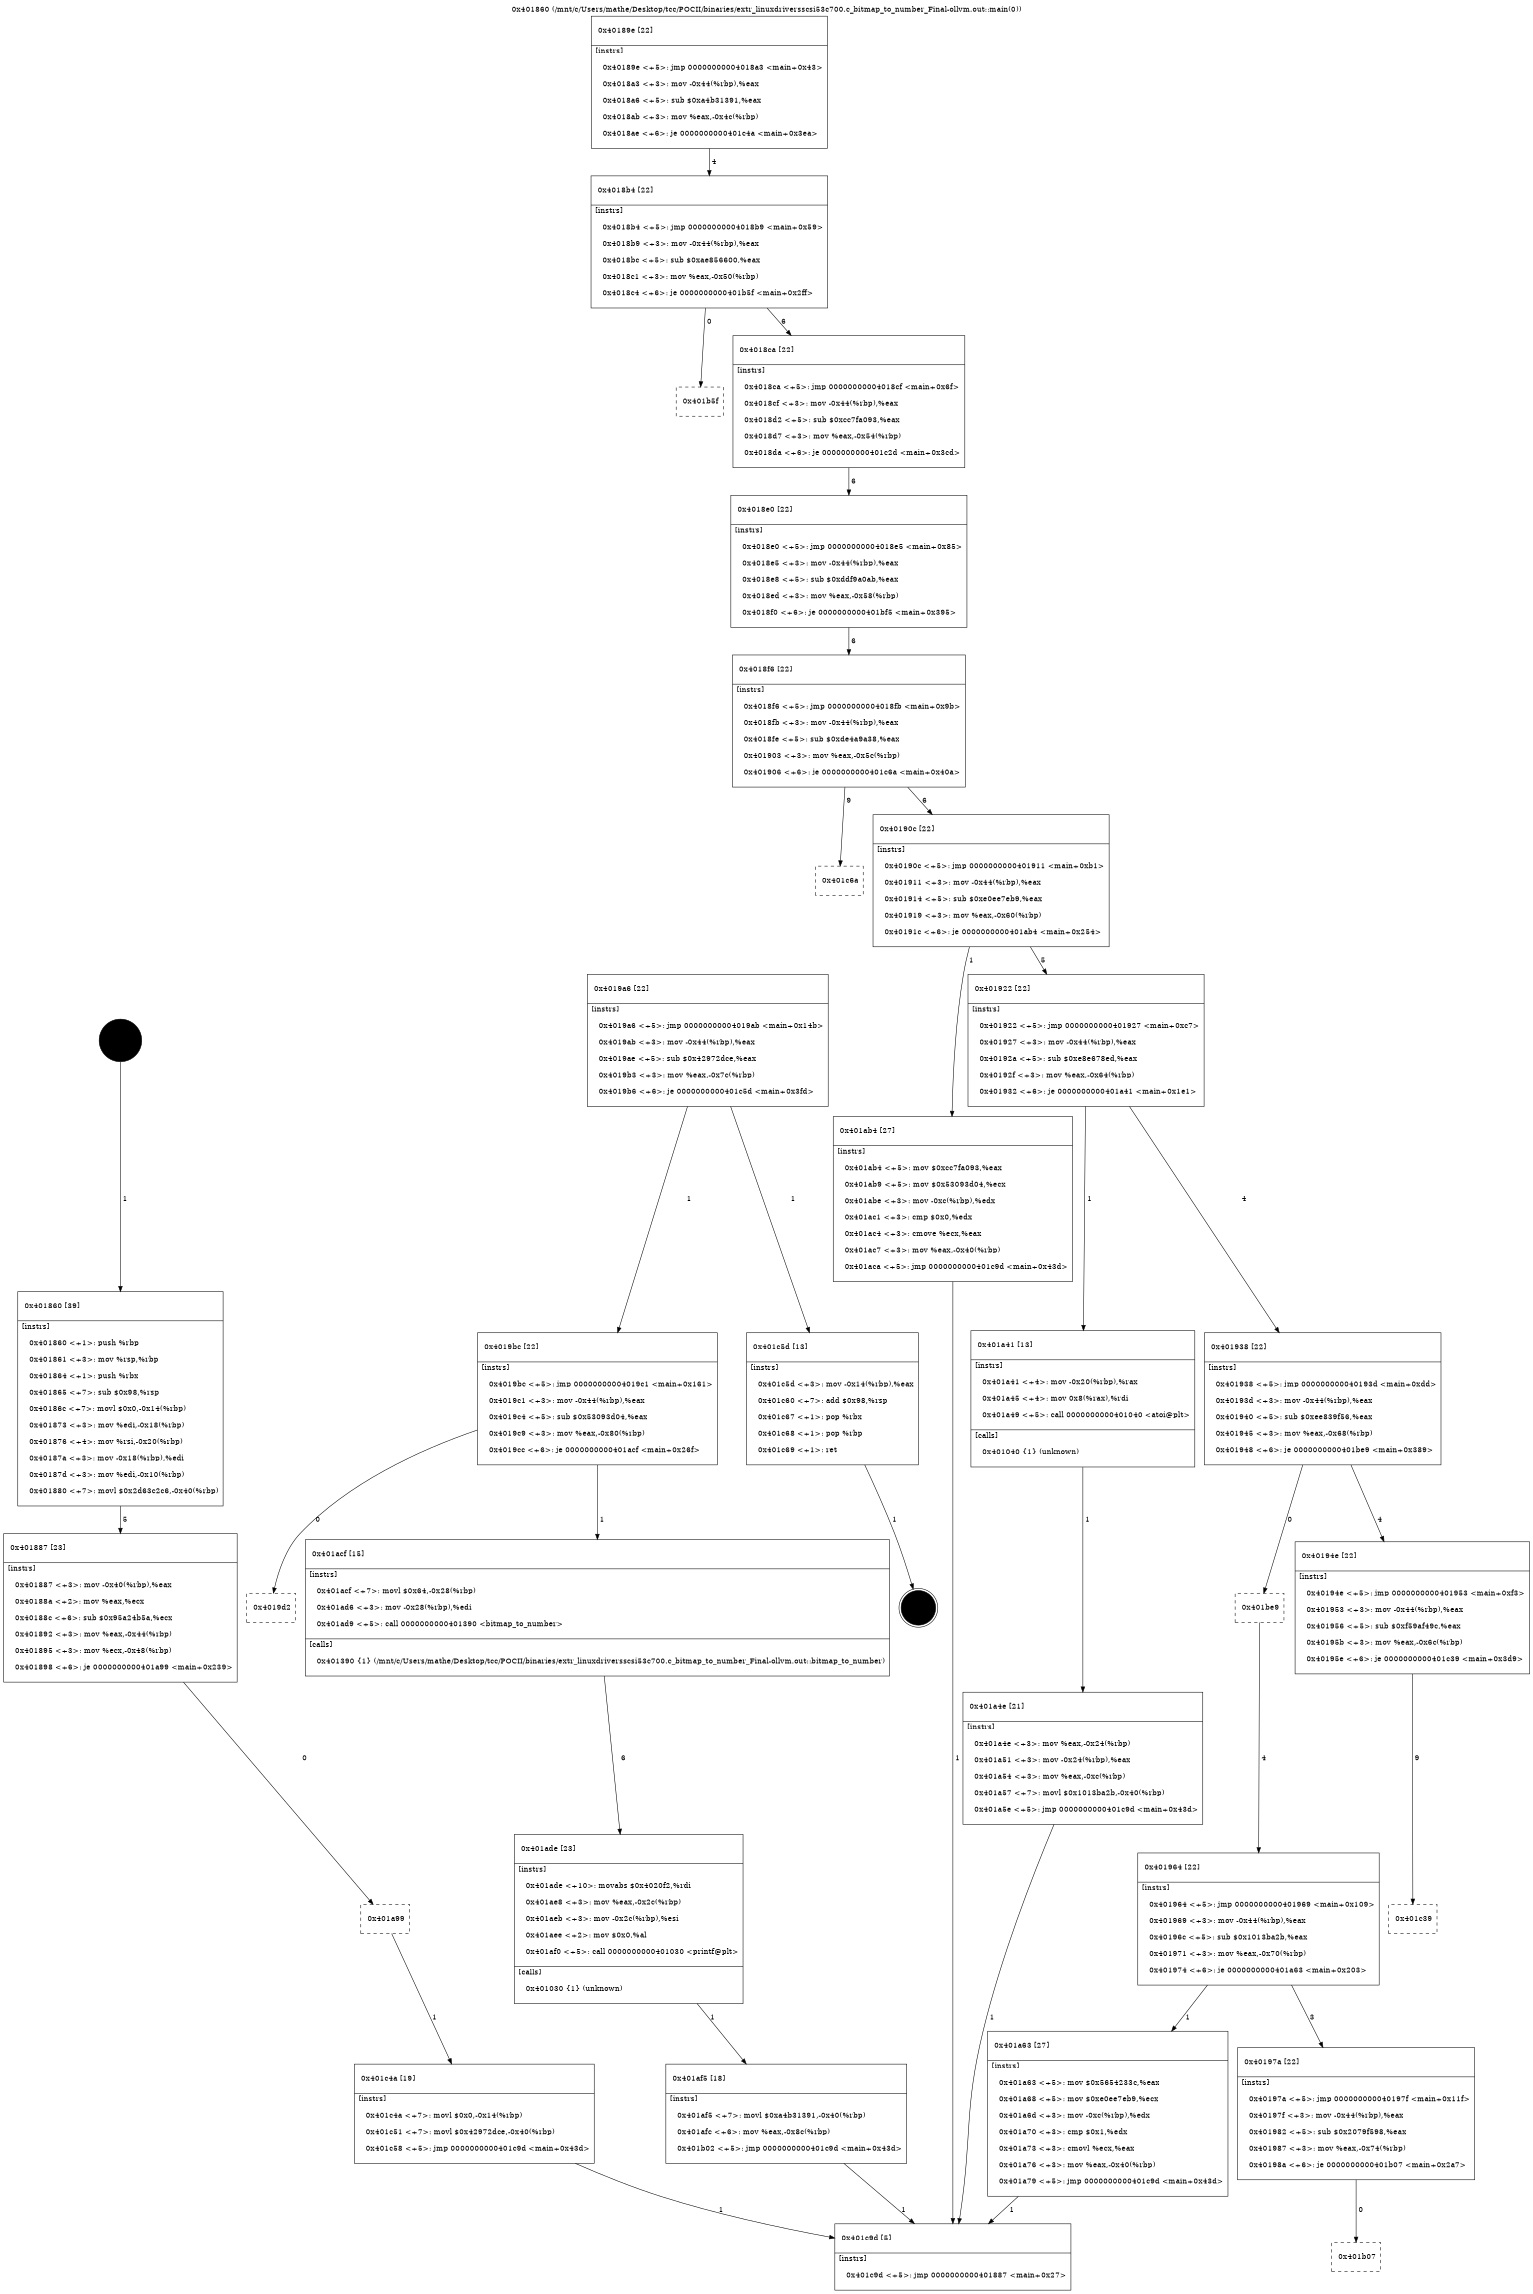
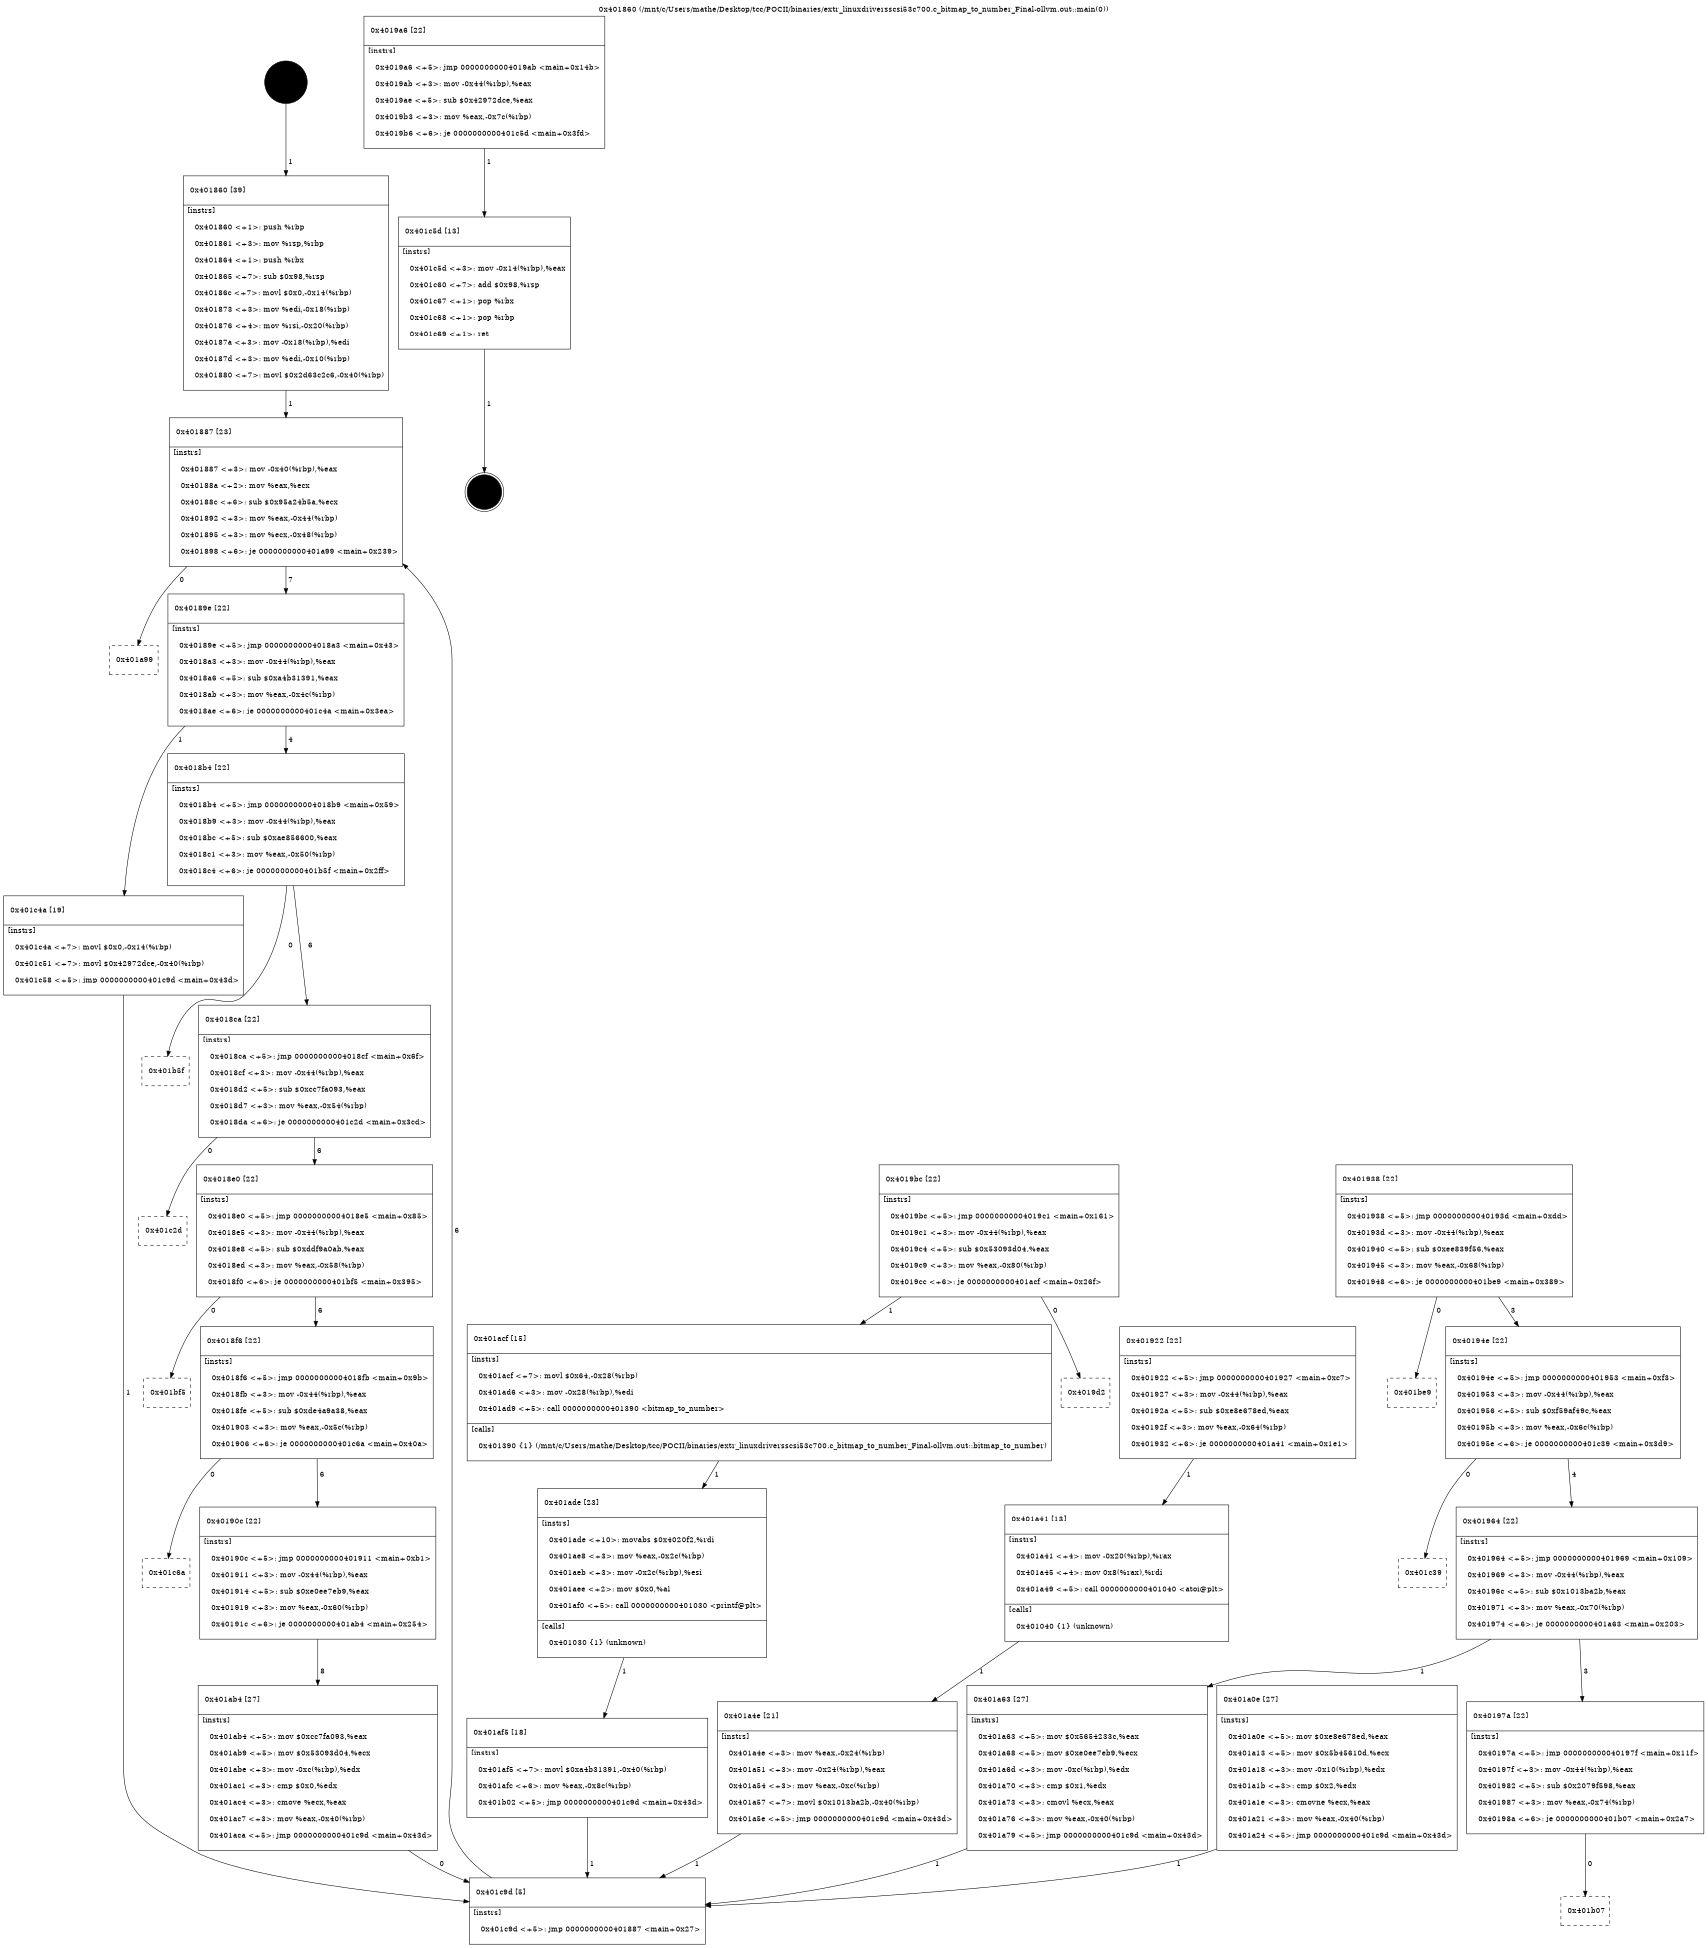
none -> (286, 577)
(848, 801) -> (212, 1475)
(1037, 958) -> none
(970, 961) -> (322, 1672)
(653, 1217) -> none
(1203, 1217) -> none
none -> (452, 1224)
none -> (163, 1231)
none -> (167, 1393)
(124, 1520) -> (290, 404)
(1379, 1520) -> (1512, 1311)
(1259, 1735) -> (1570, 1480)
(622, 1758) -> (716, 1475)
(957, 1758) -> (441, 1864)
(1416, 1758) -> (1467, 1475)
none -> (1337, 1768)
(421, 1996) -> (141, 803)
